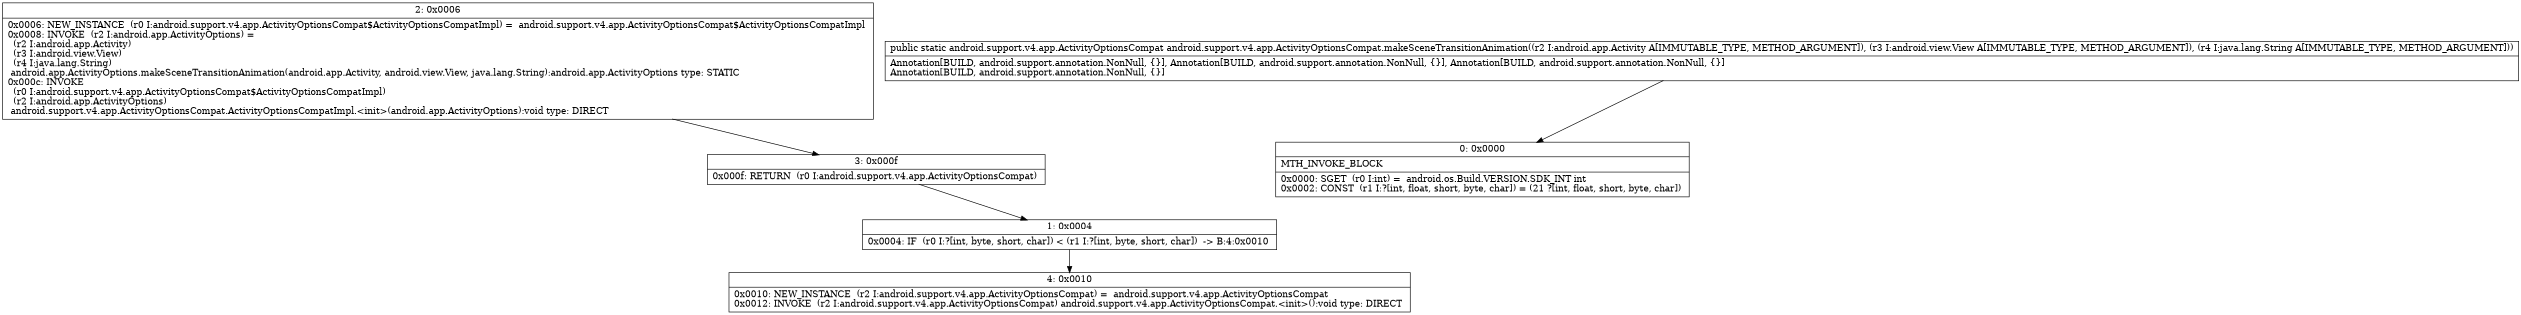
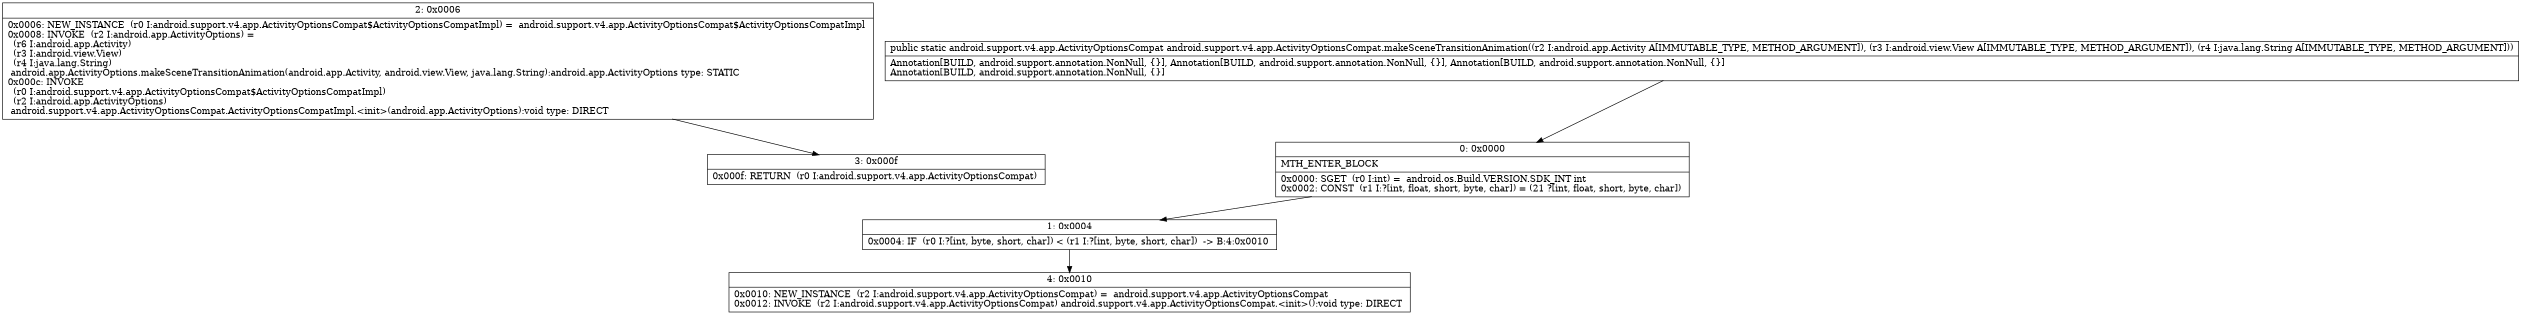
(70, 45) -> (70, 45)
(1332, 164) -> (1330, 164)
(970, 201) -> (1239, 208)
